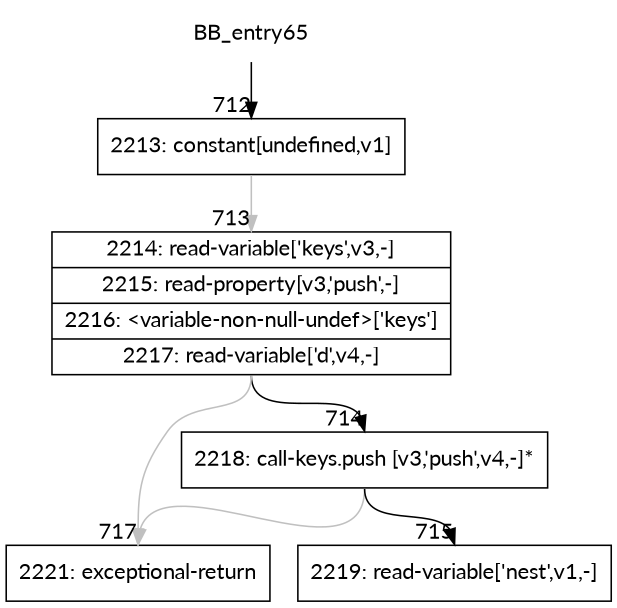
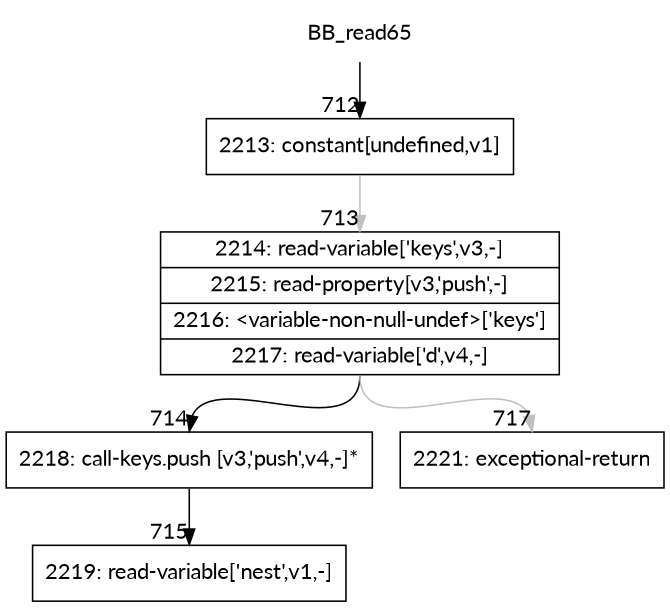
(251, 34) -> (360, 34)
(259, 518) -> none
